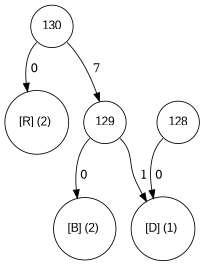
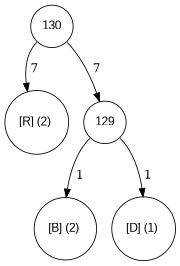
(33, 69) -> (33, 69)
(178, 122) -> none
(82, 176) -> (78, 176)
